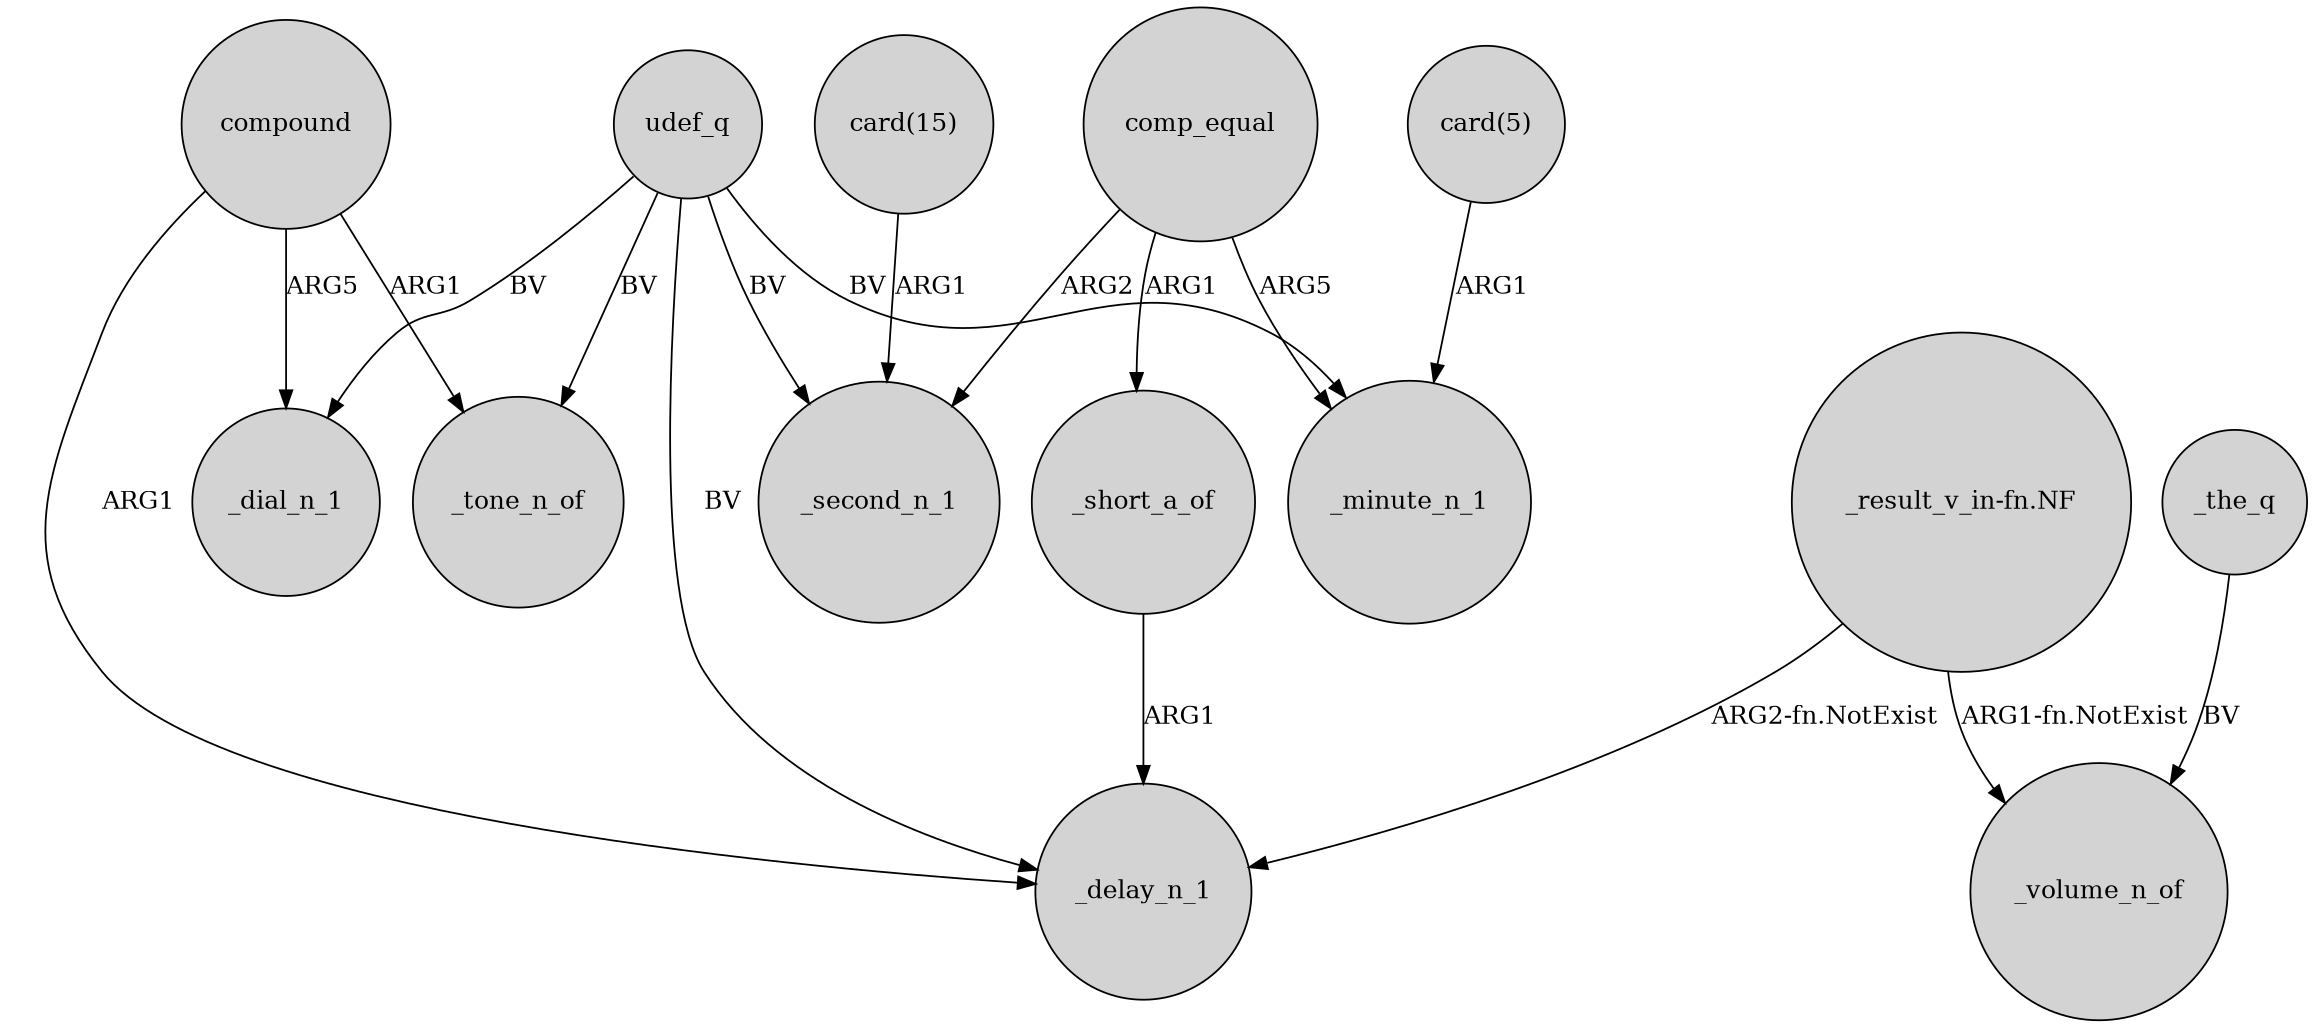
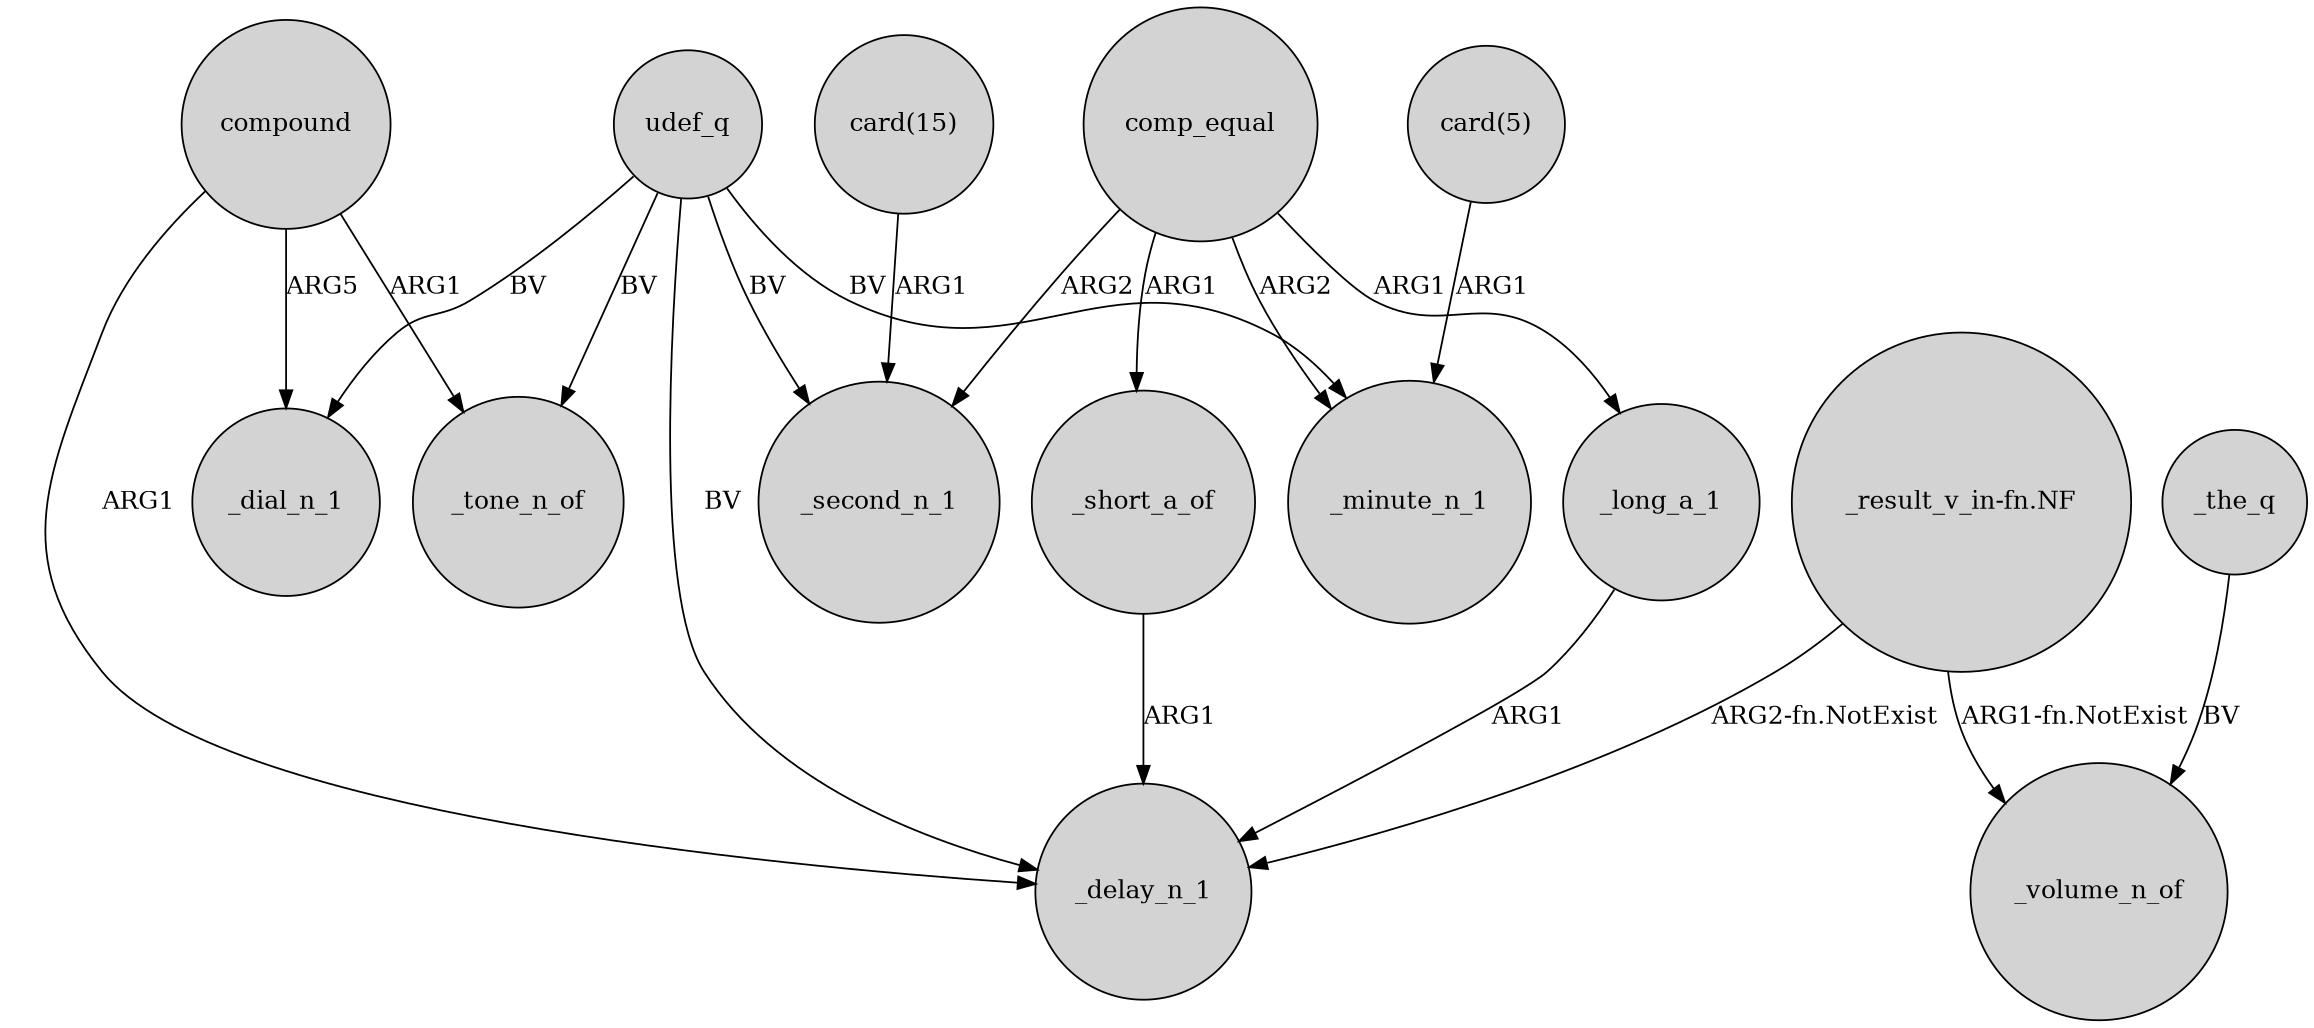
(1296, 287) -> (1296, 287)
none -> (1661, 502)
